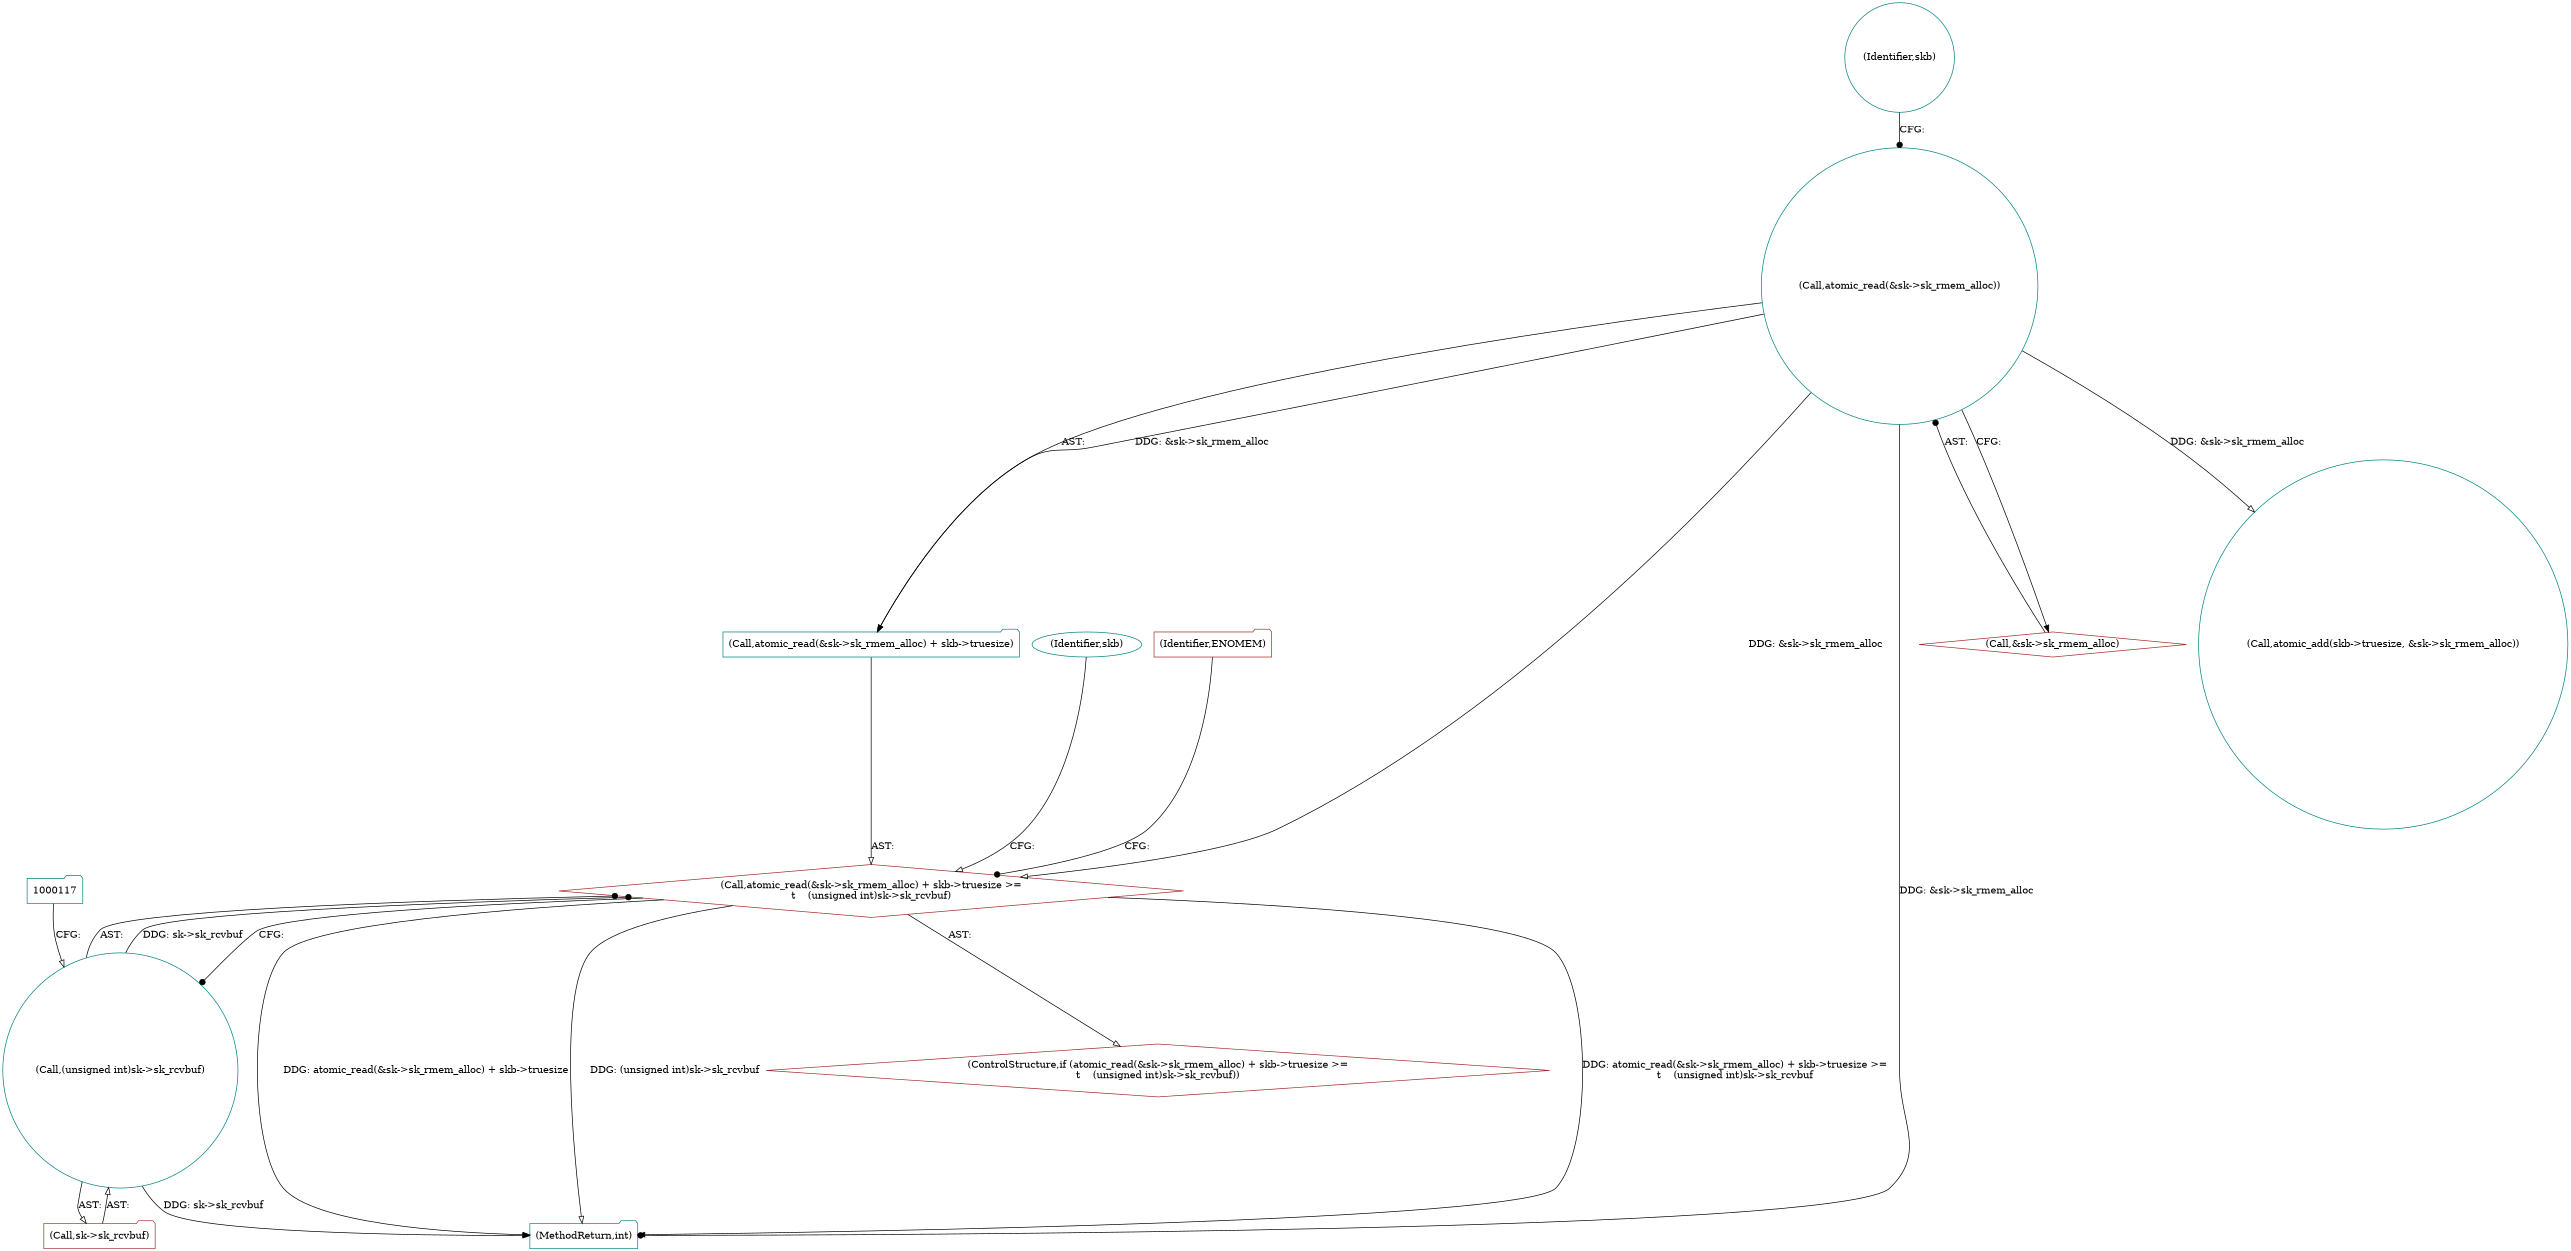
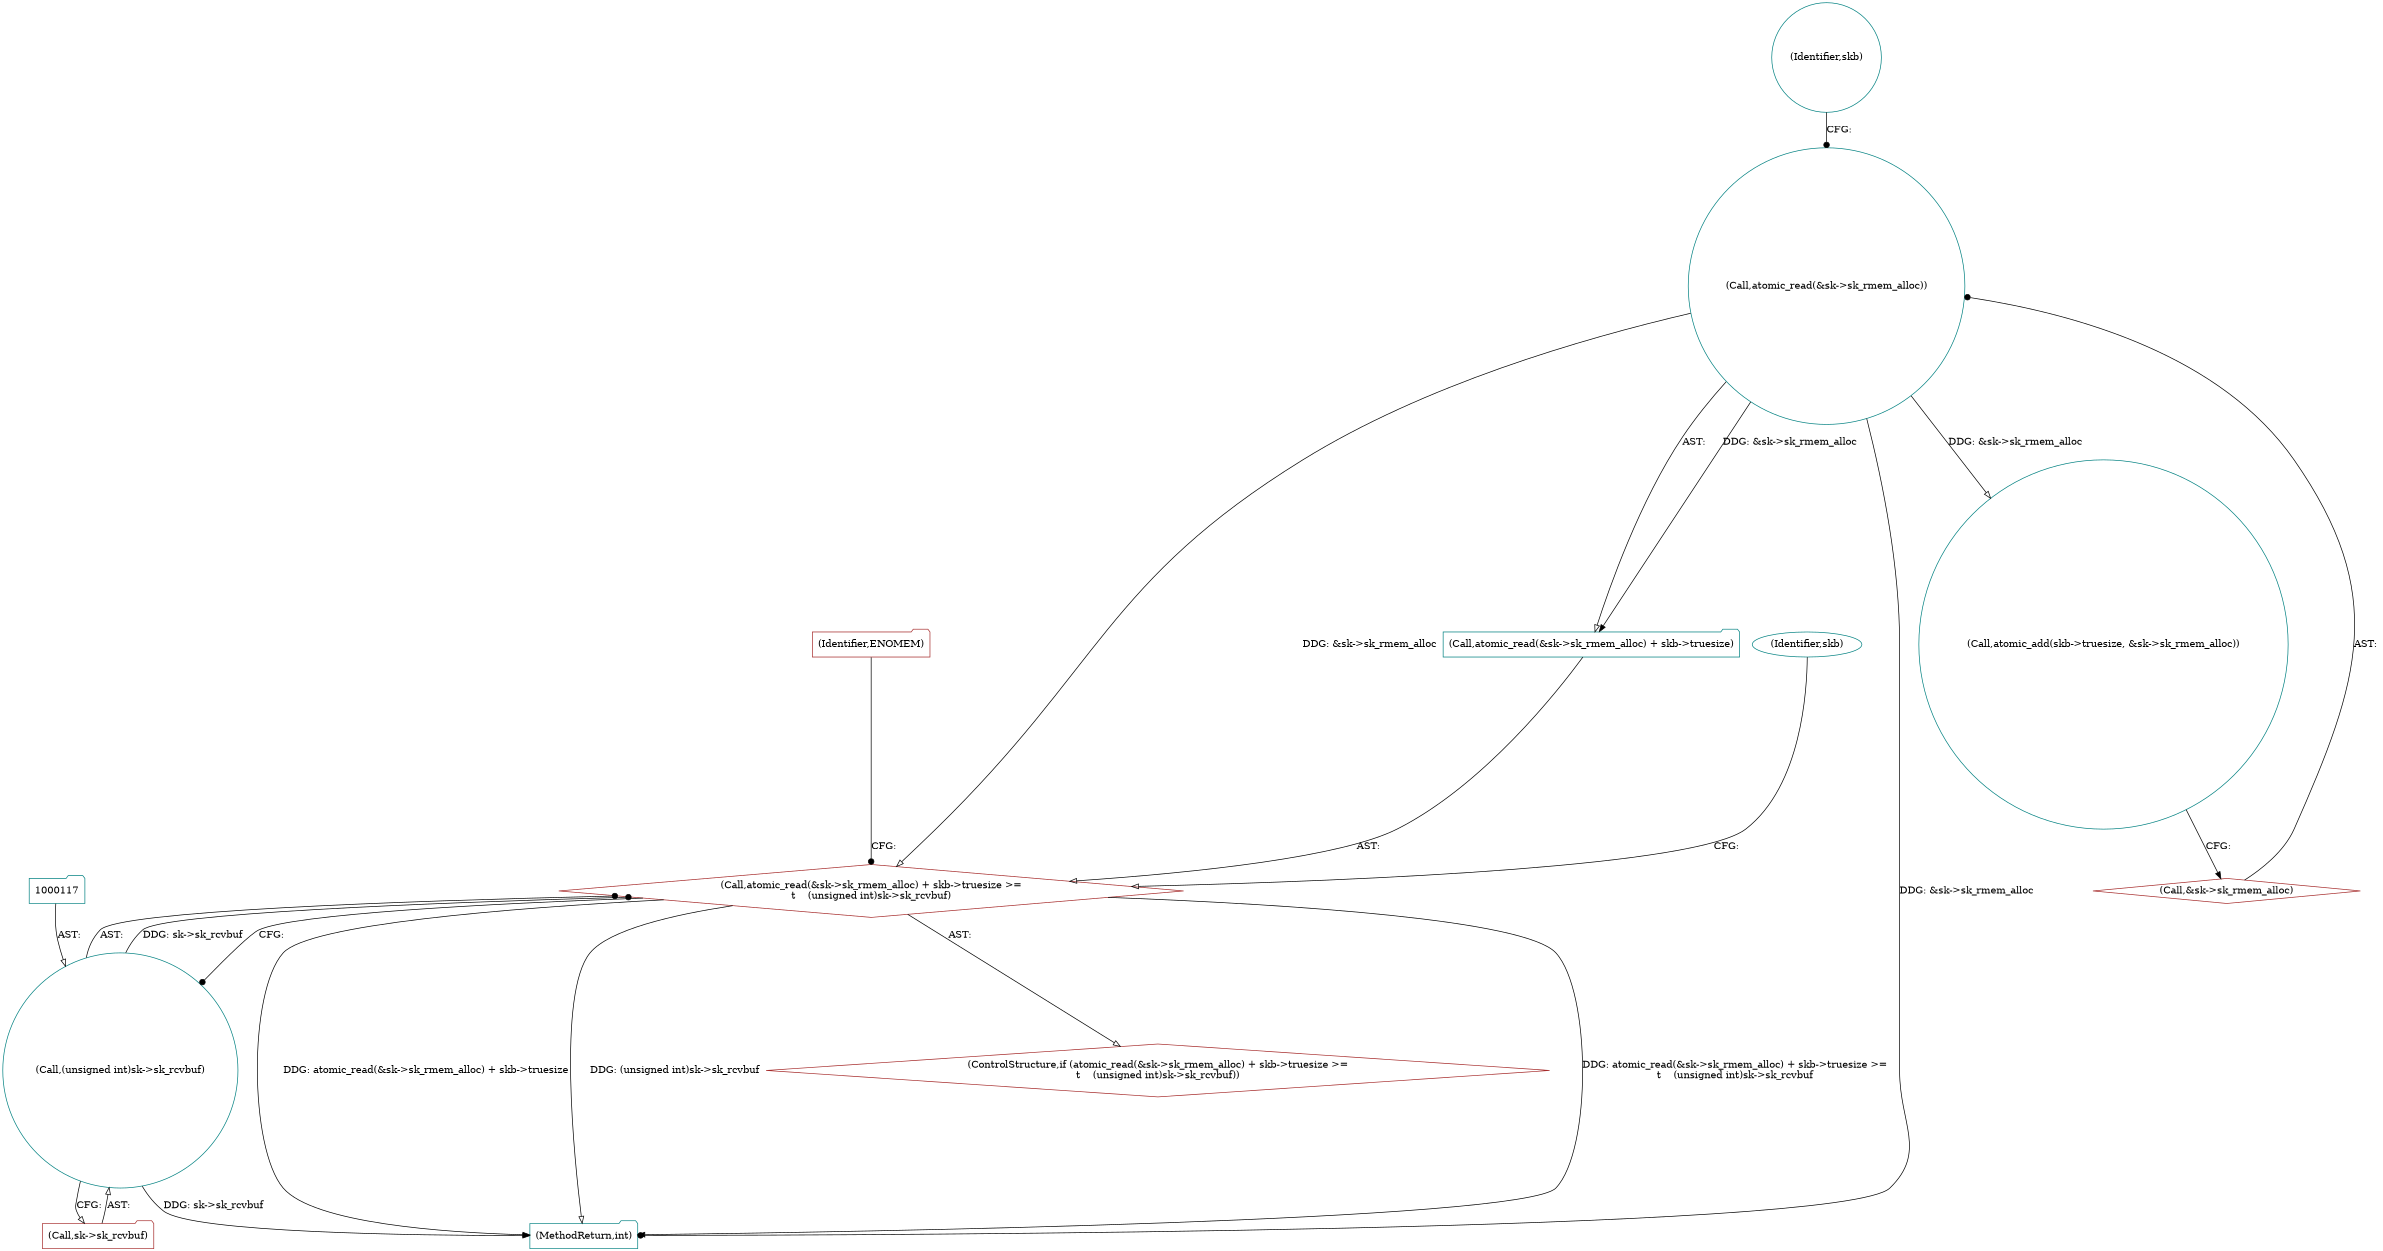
(2007, 517) -> (2202, 841)
(70, 935) -> (71, 935)
(92, 1206) -> (91, 1206)
